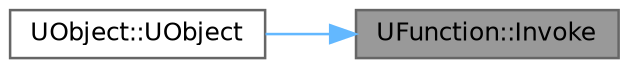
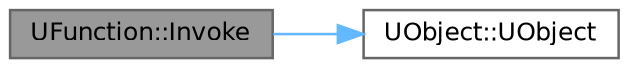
(298, 34) -> (305, 34)
